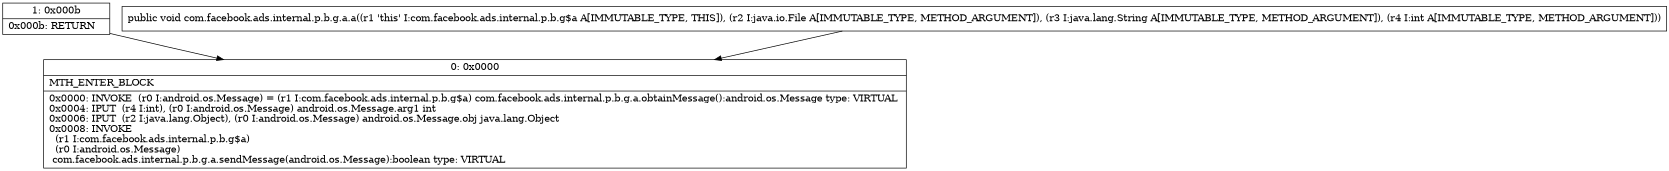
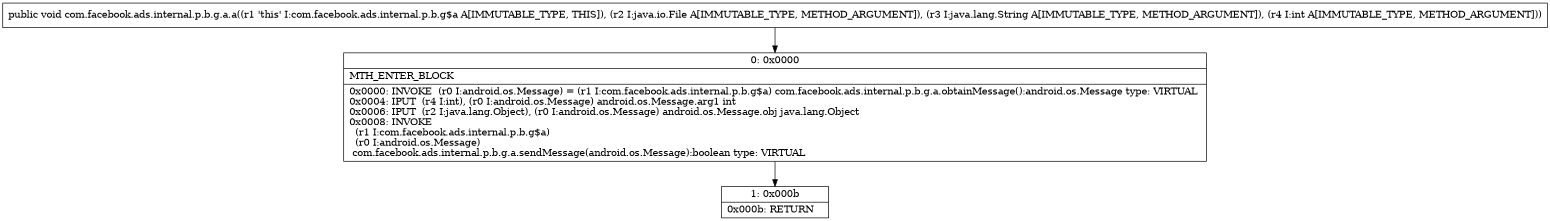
(163, 46) -> (775, 171)
